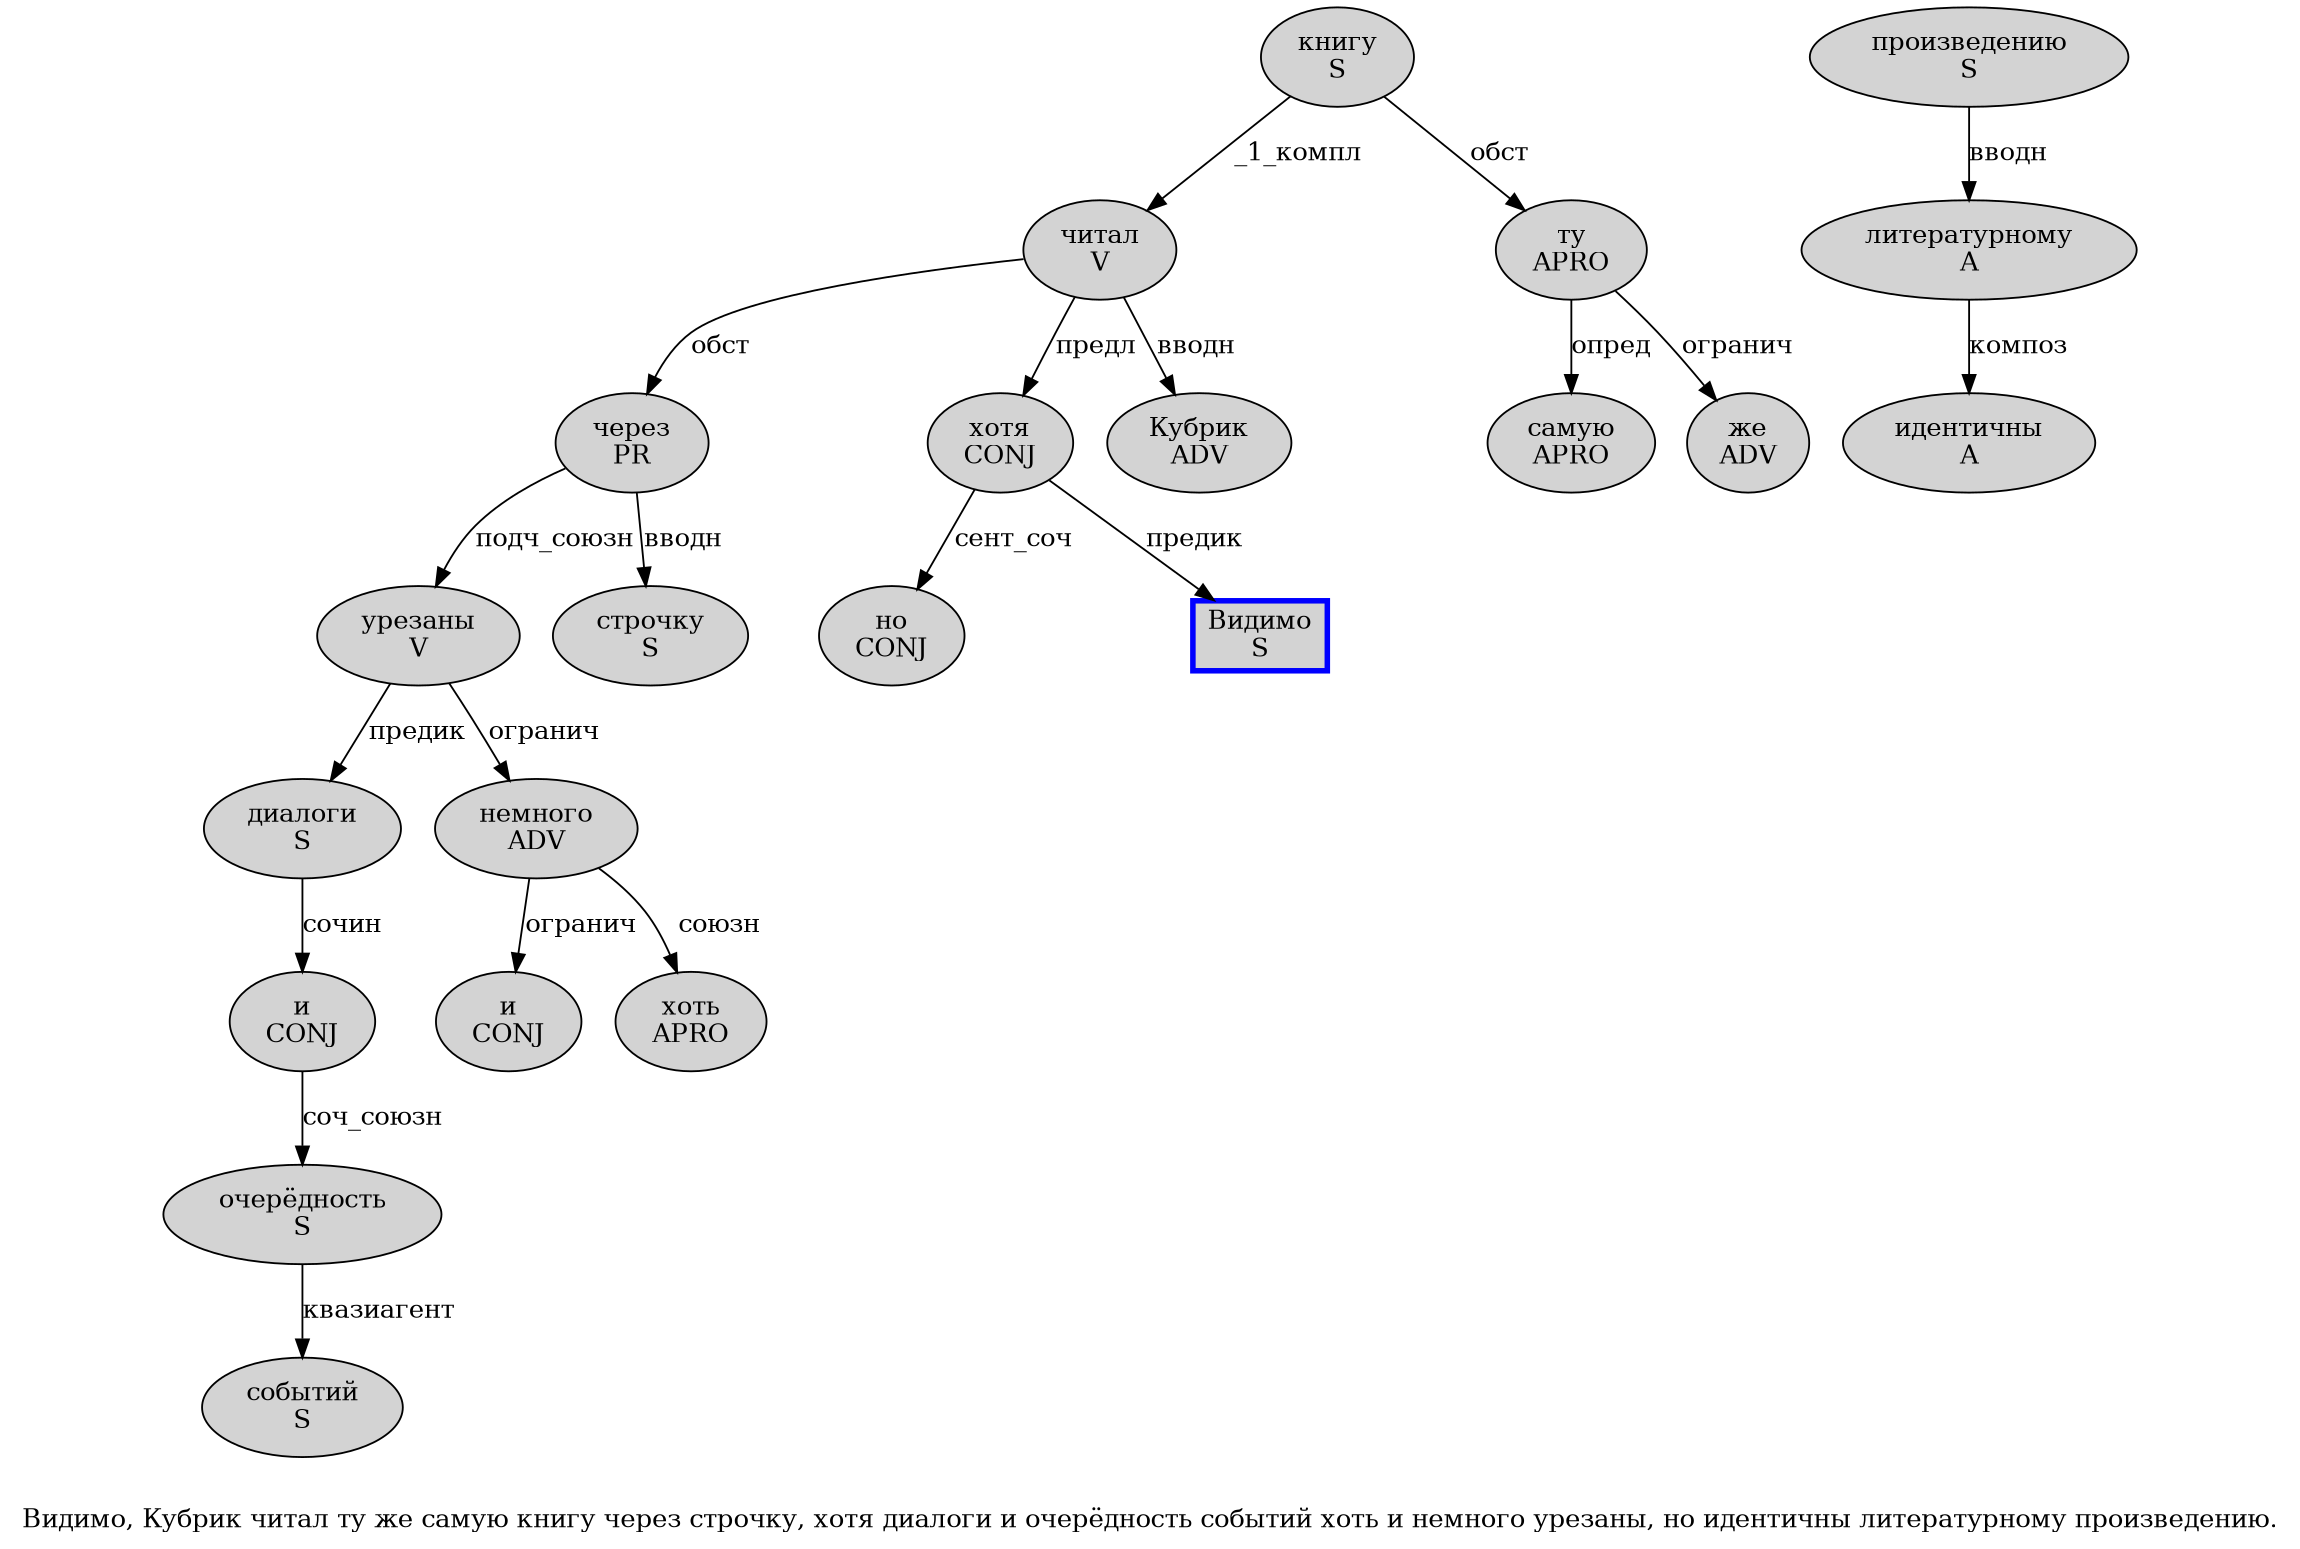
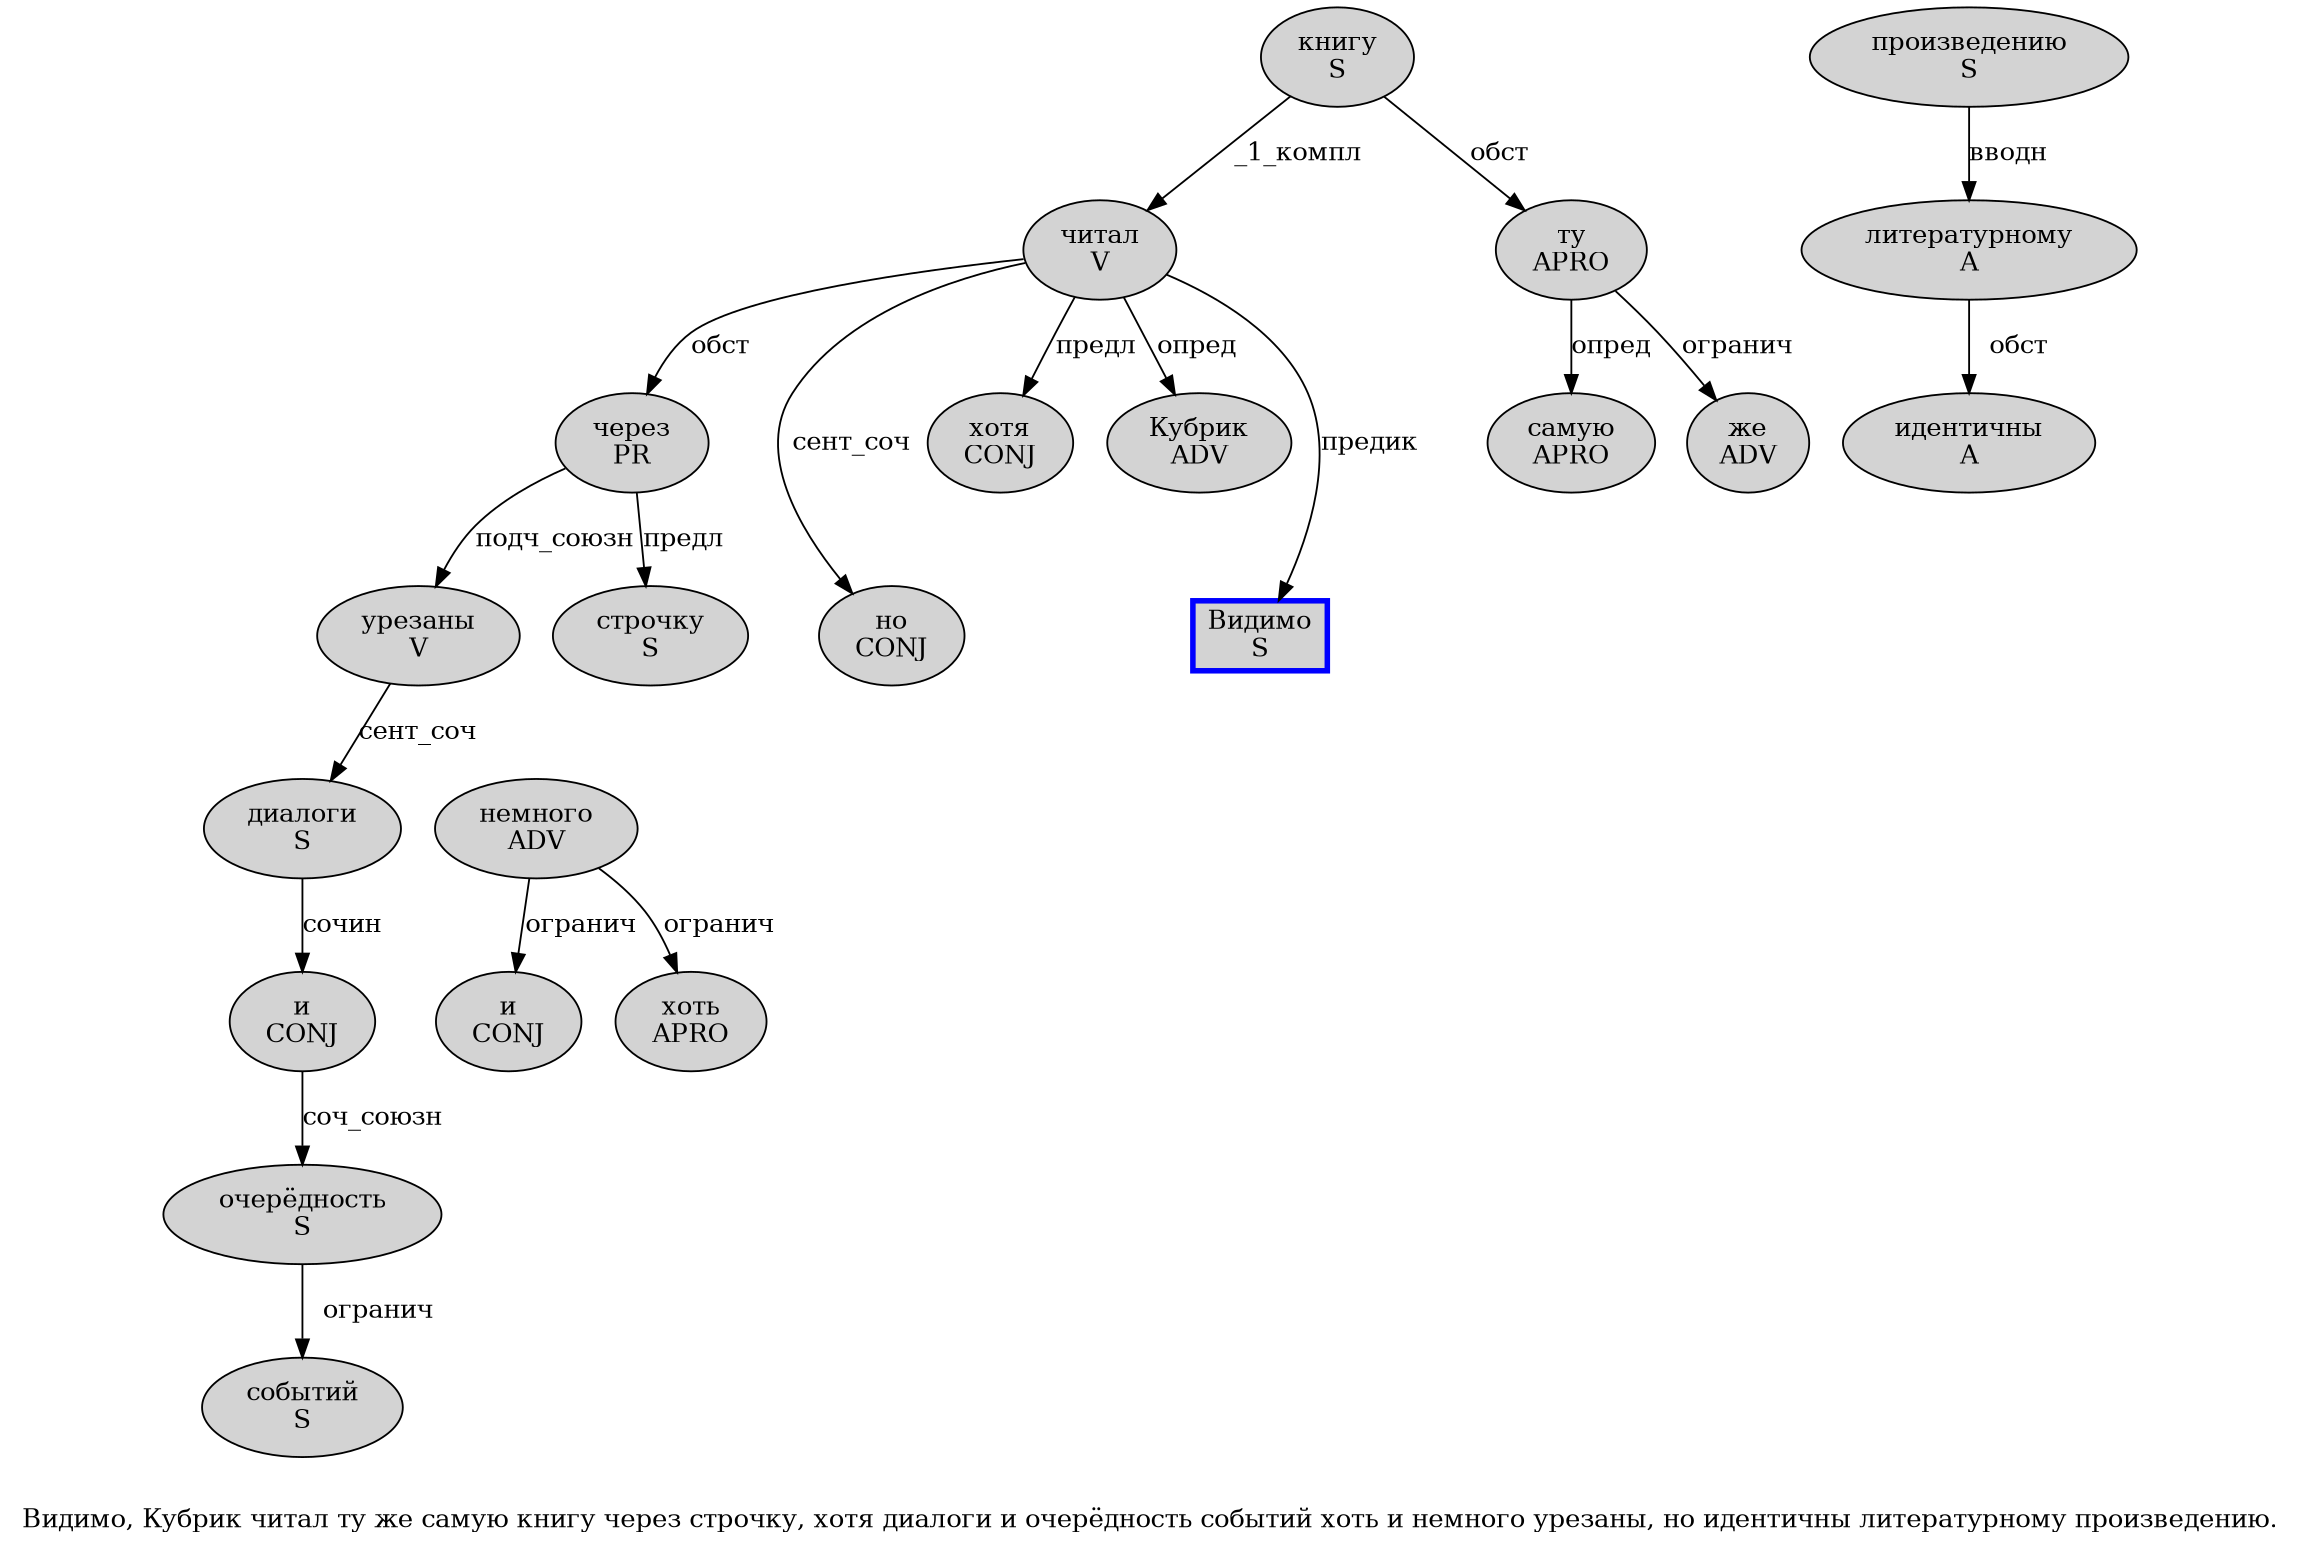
(1197, 346) -> (1197, 346)
(2019, 346) -> (2019, 346)
(951, 531) -> (813, 366)
(1124, 535) -> (1309, 397)
(684, 539) -> (684, 539)
(475, 724) -> none
(418, 732) -> (418, 732)
(720, 925) -> (720, 925)
(379, 1311) -> (379, 1311)
